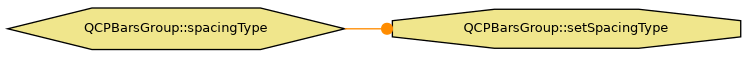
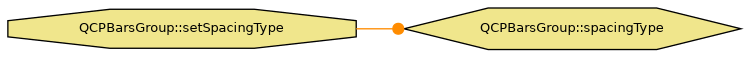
(363, 29) -> (375, 29)
